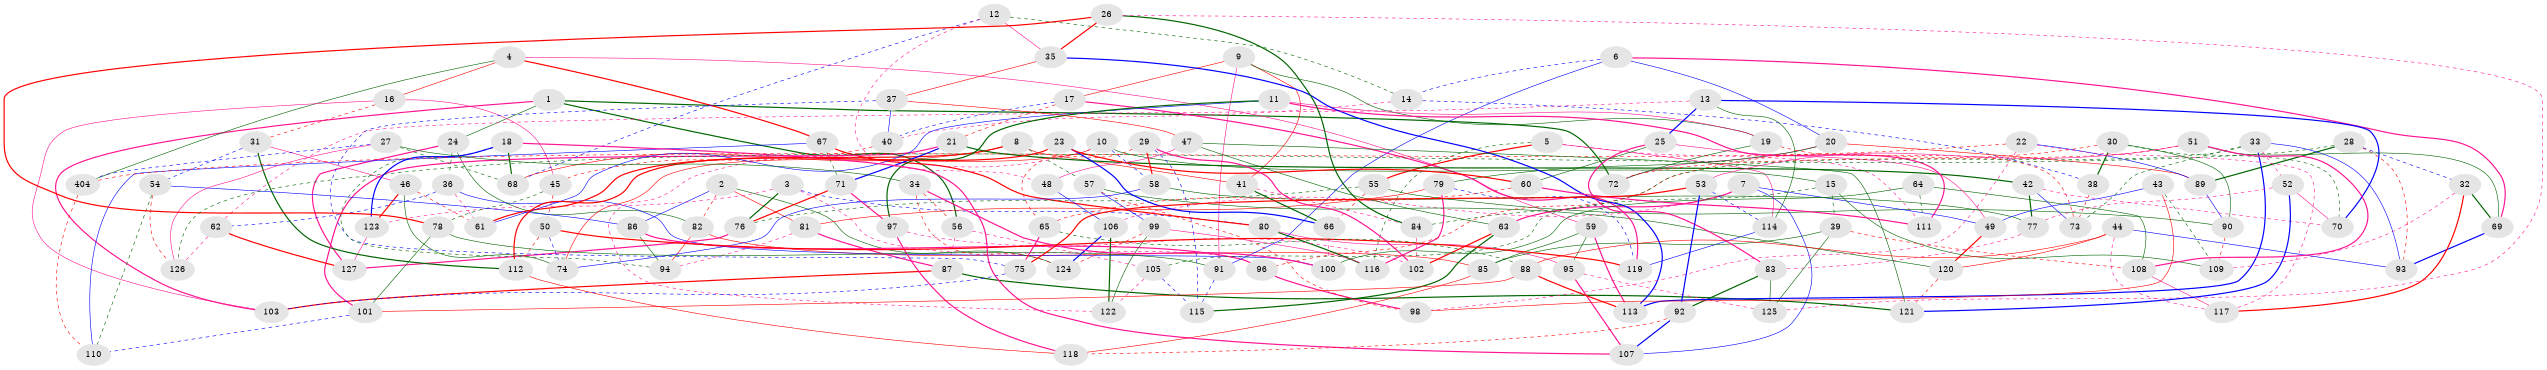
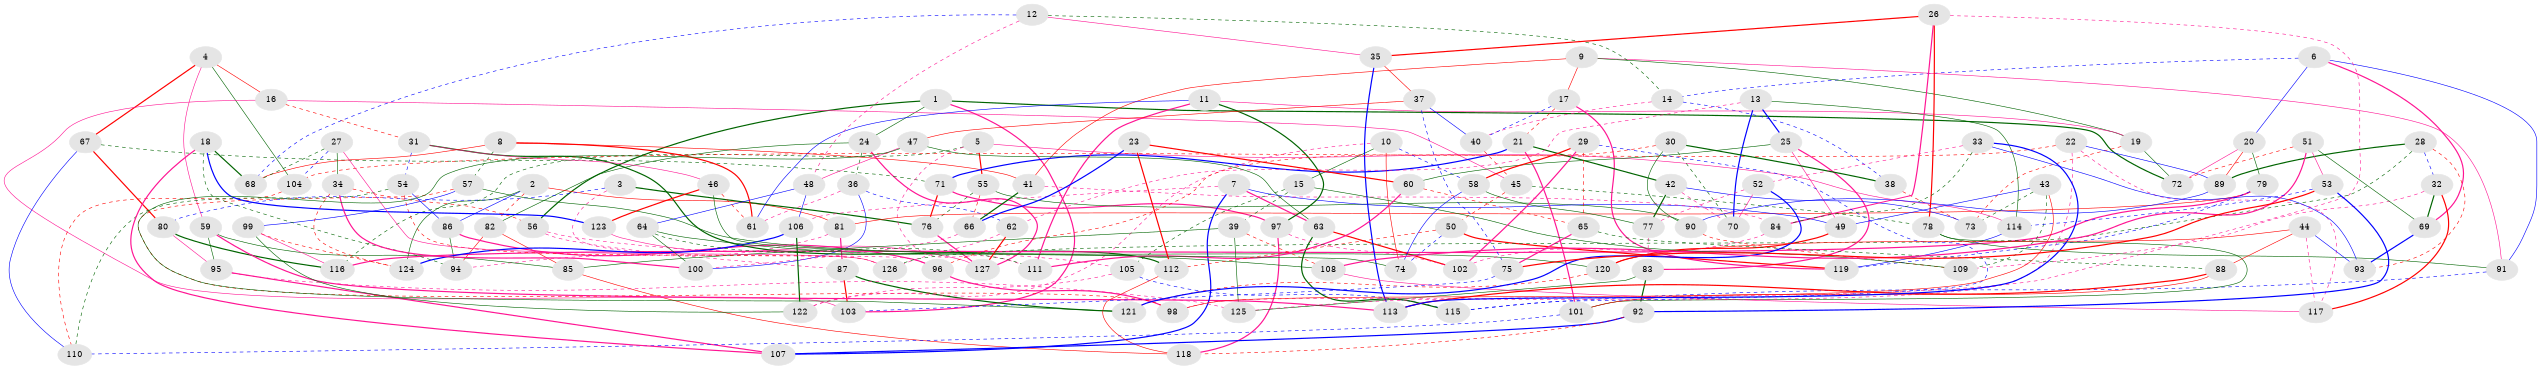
(1291, 69) -> (1917, 172)
(2168, 165) -> (2008, 206)
(83, 185) -> (294, 185)
(599, 206) -> none
none -> (726, 206)
(1794, 320) -> (1119, 340)
